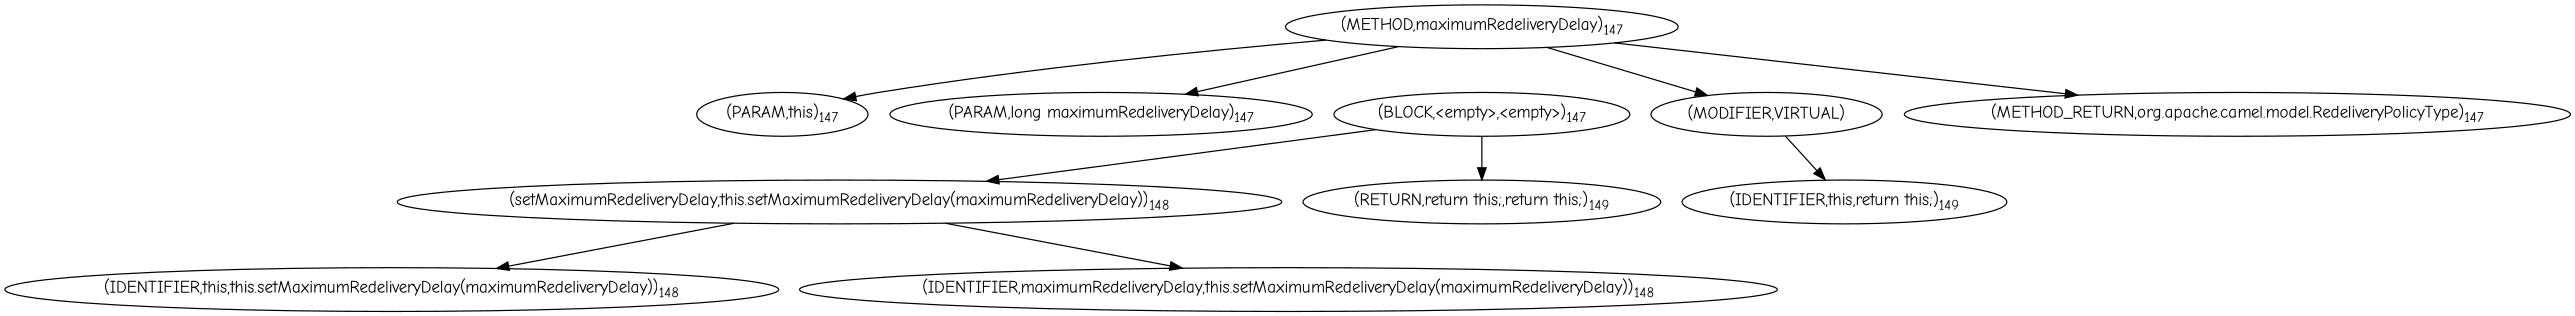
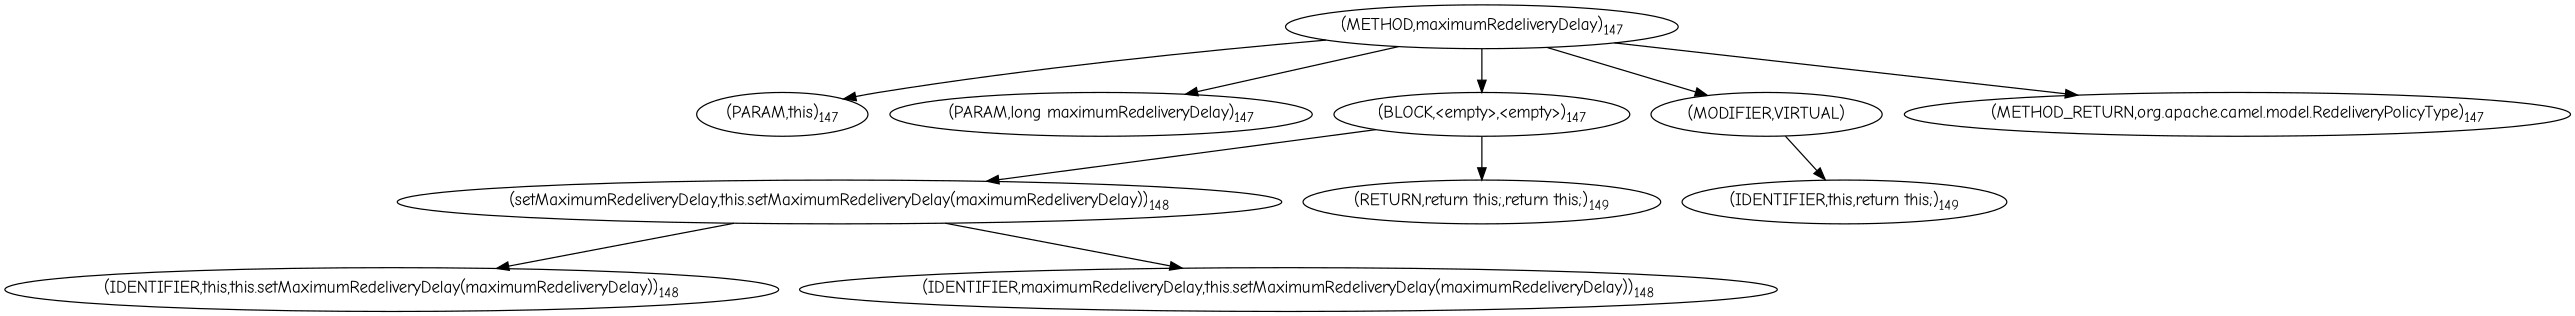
none -> (1482, 65)
